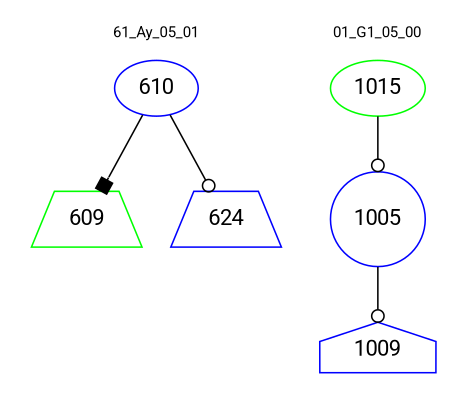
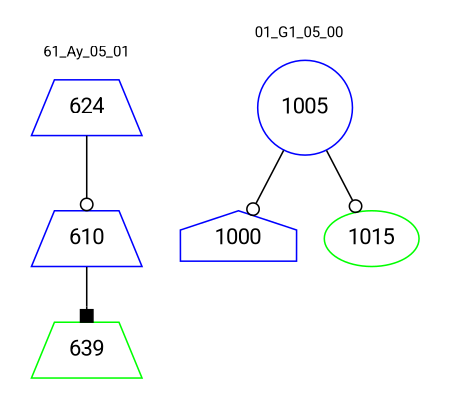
(156, 88) -> (87, 239)
(378, 138) -> (340, 175)
(188, 148) -> (87, 167)
(87, 219) -> (87, 350)
(378, 350) -> (238, 239)
